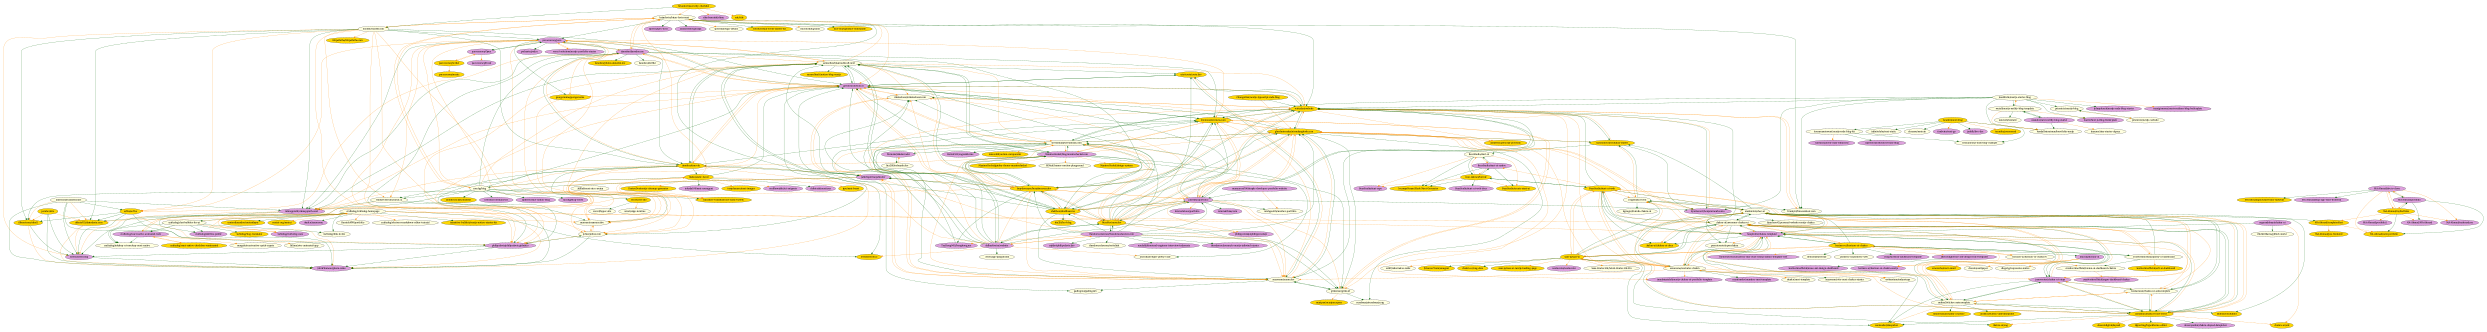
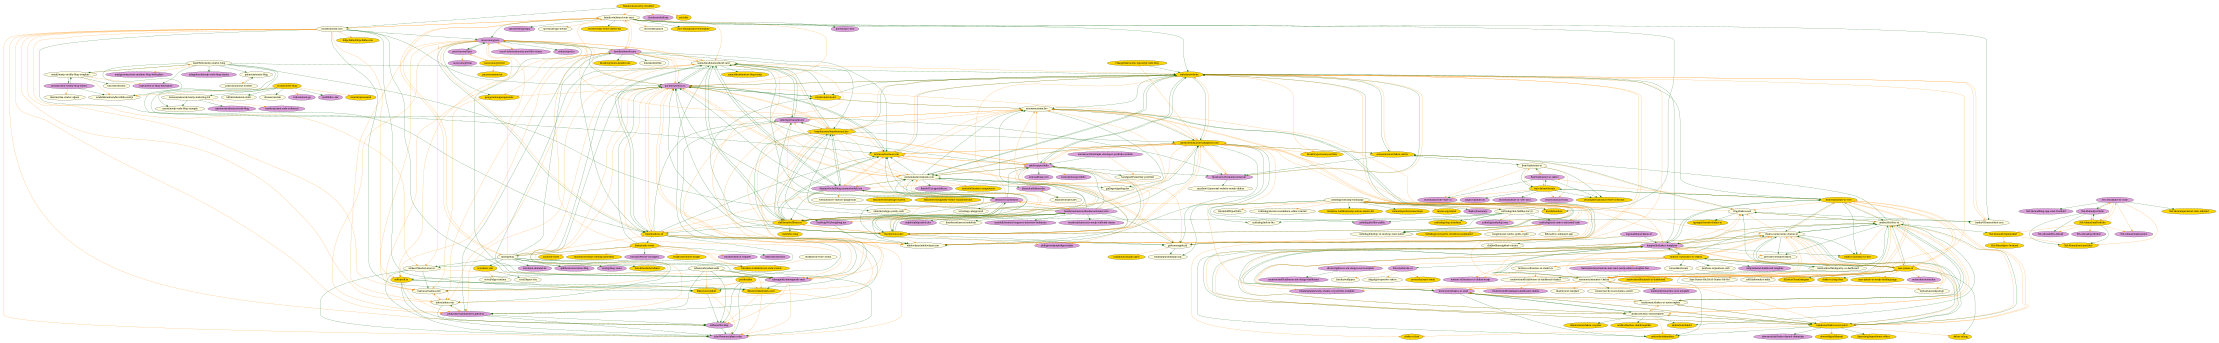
(812, 21) -> (716, 26)
(1516, 189) -> (1438, 200)
none -> (1475, 200)
(1637, 211) -> (1708, 223)
